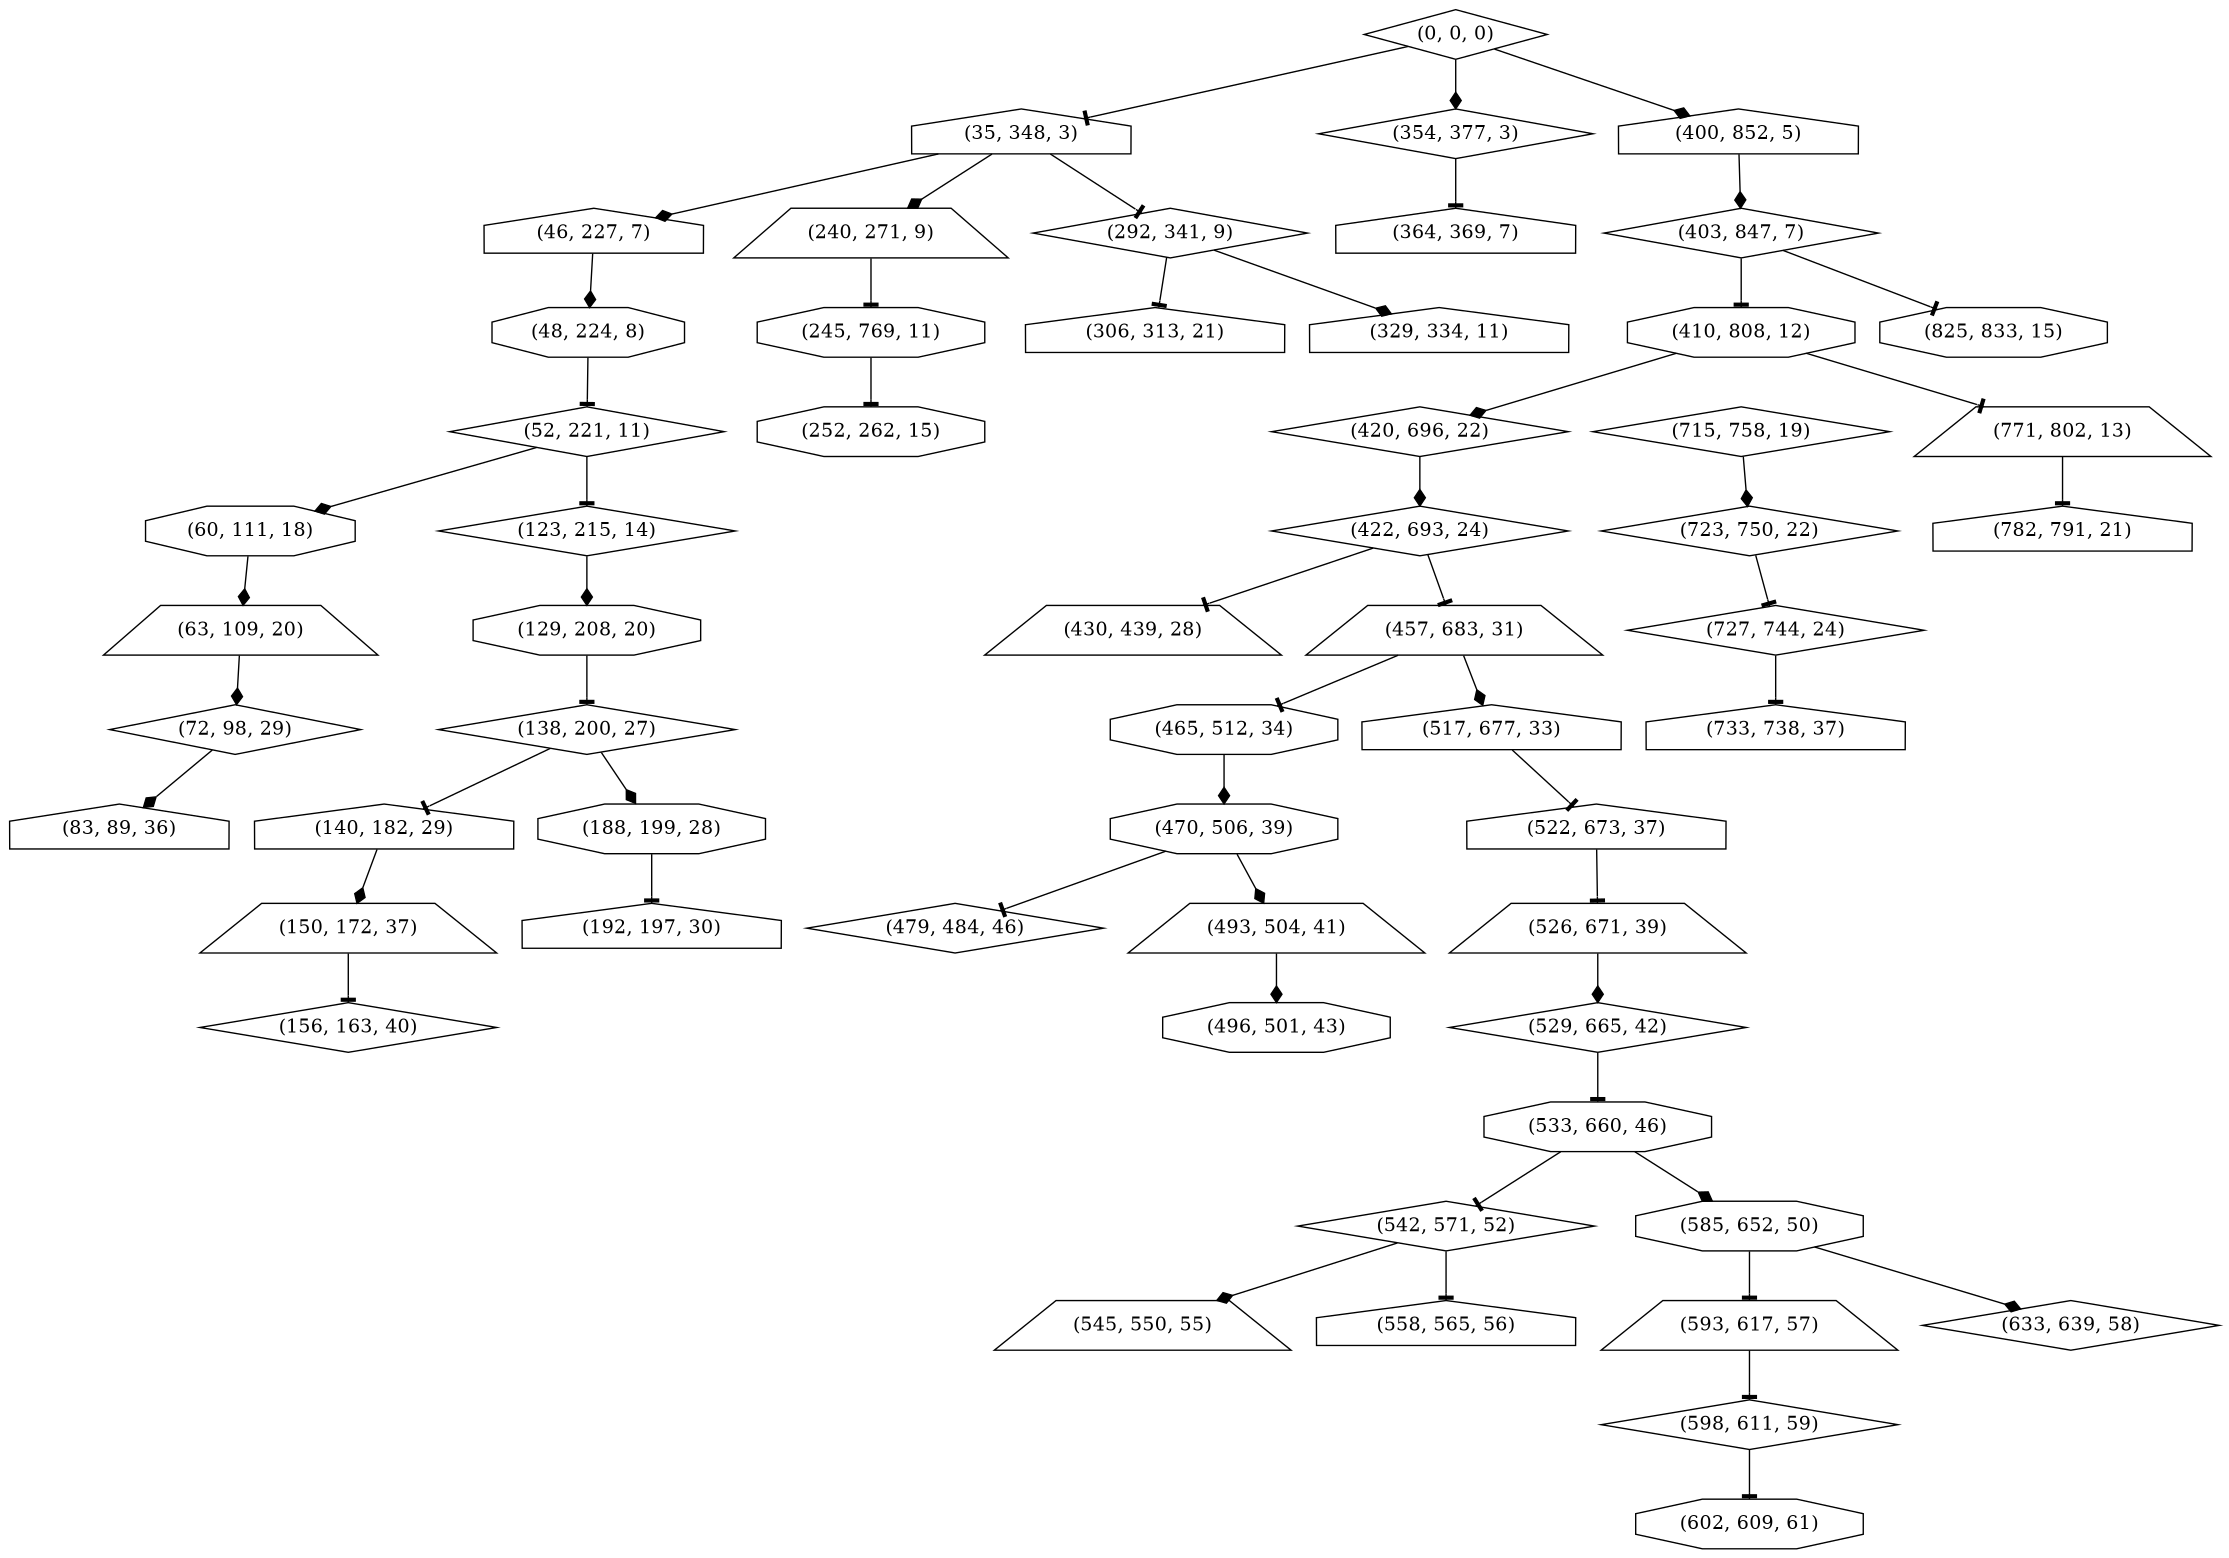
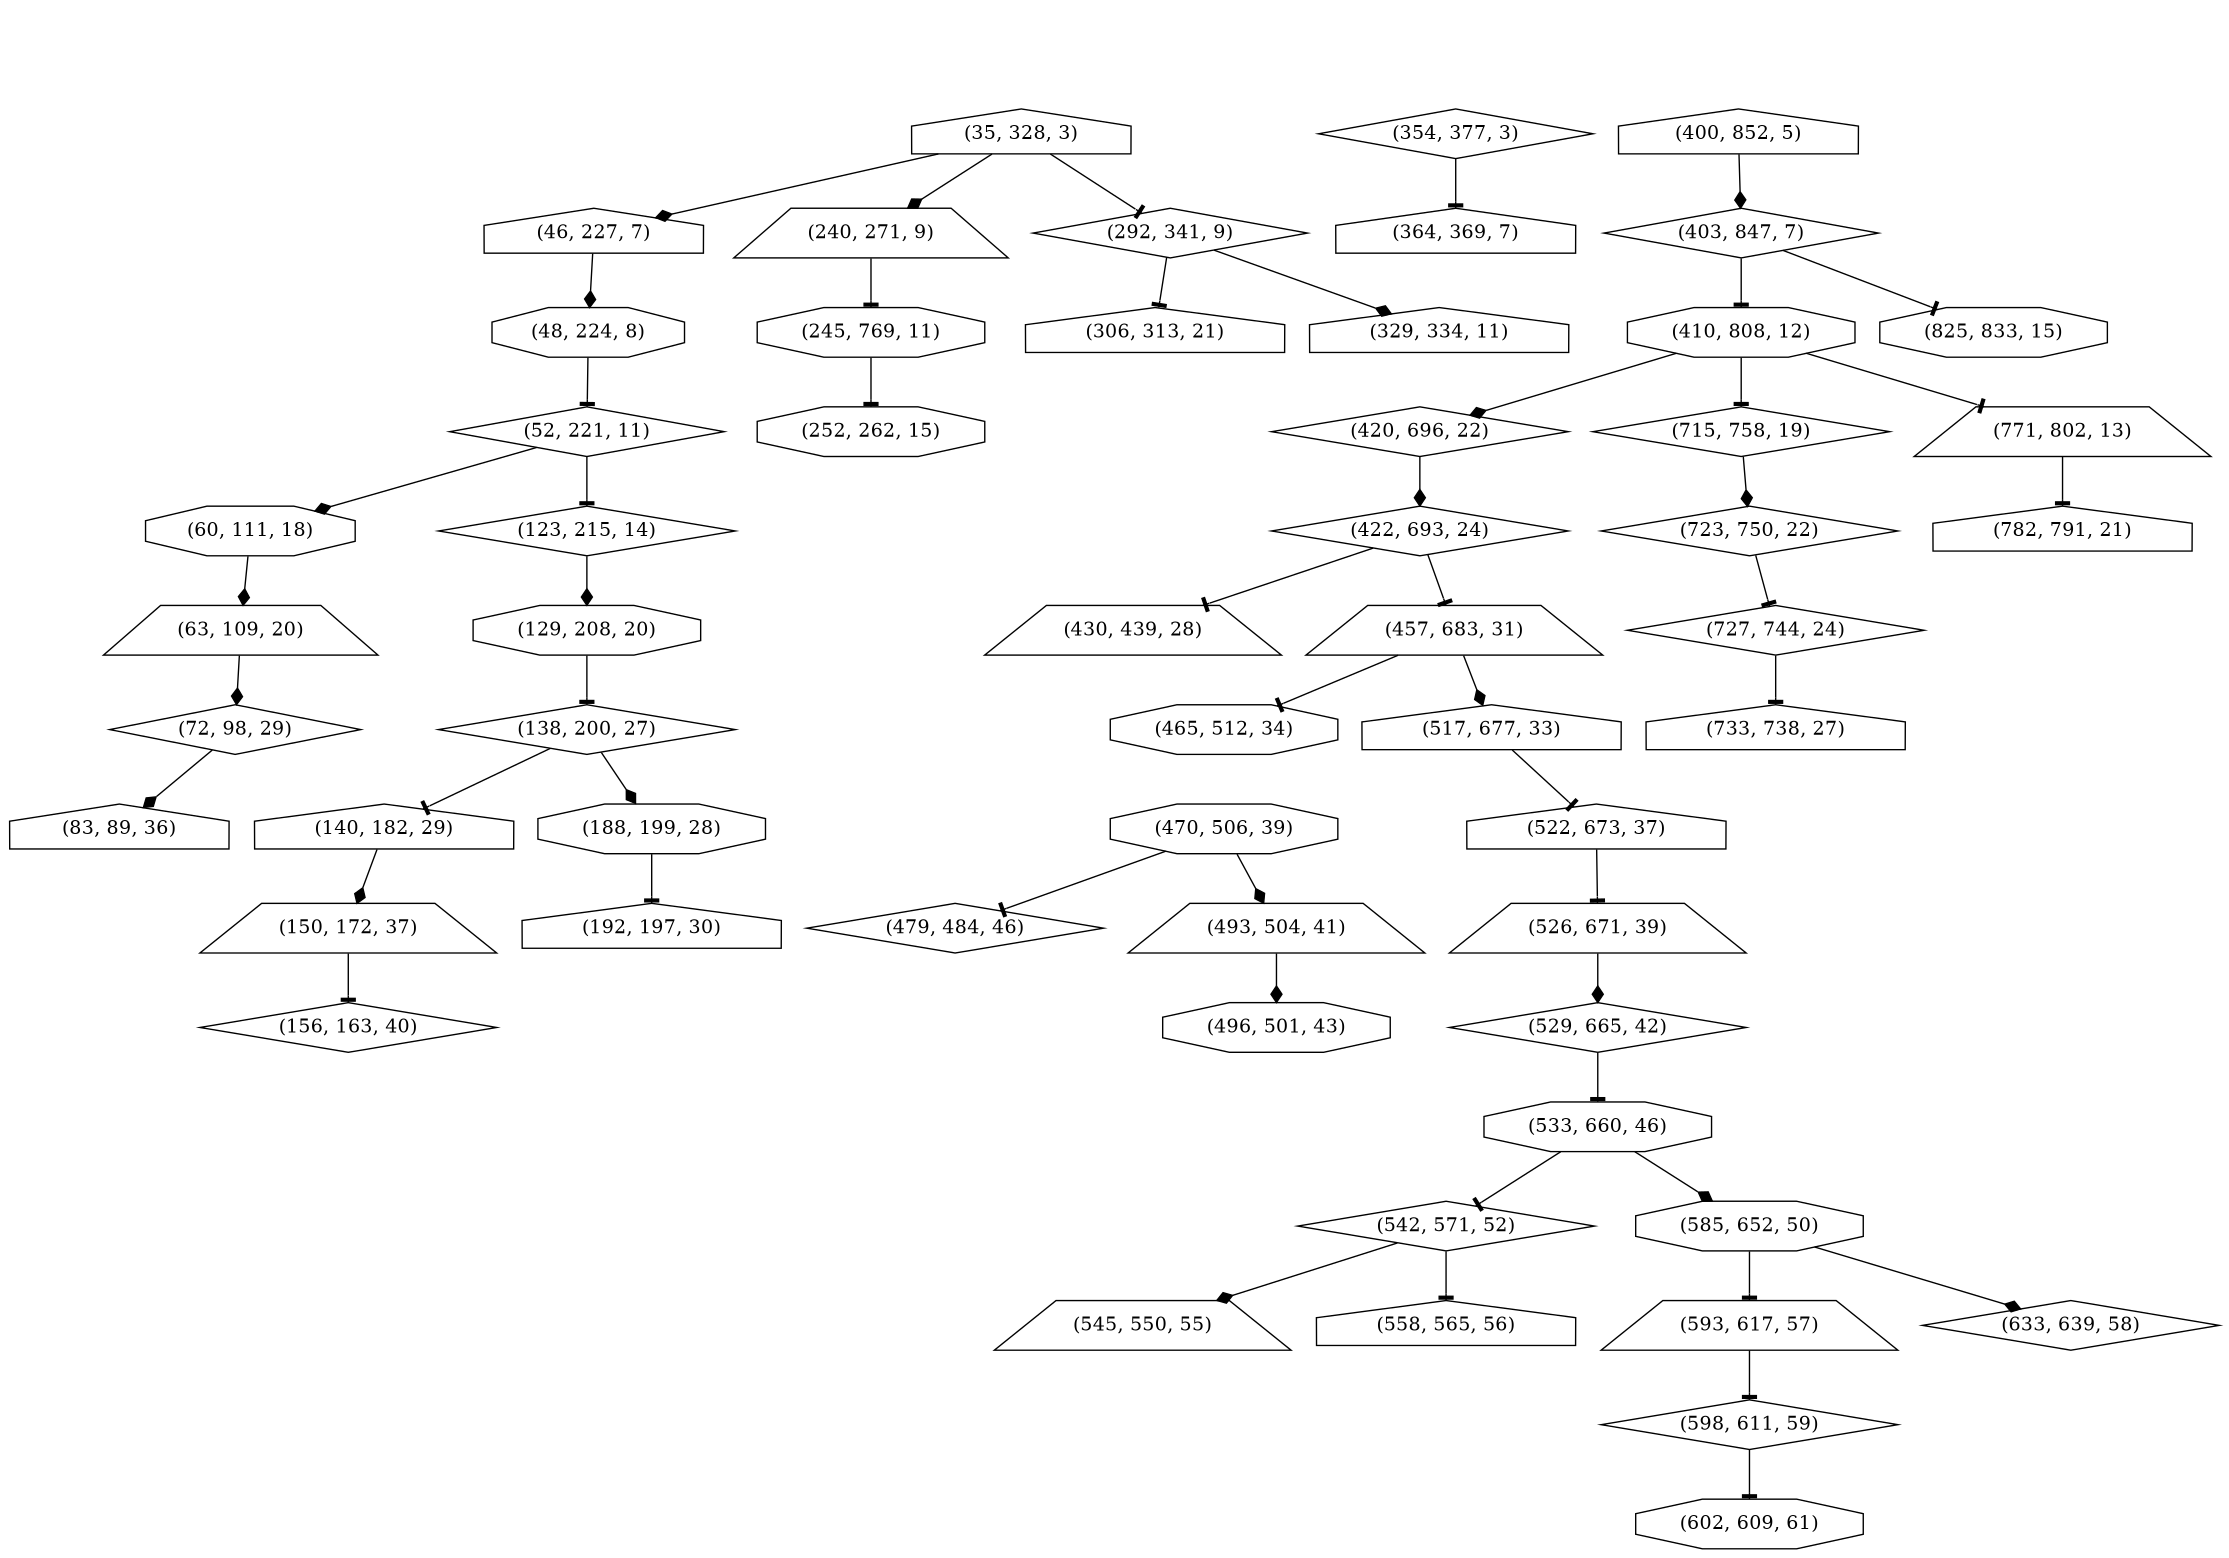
(1456, 34) -> none
(1021, 134) -> (1021, 134)
none -> (1741, 379)
(1776, 730) -> (1776, 730)
(1224, 771) -> none
